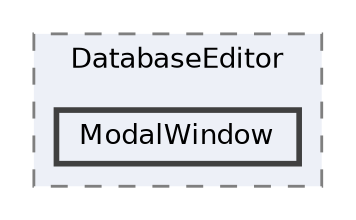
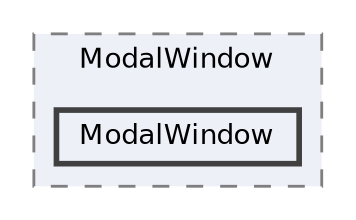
(178, 61) -> (178, 61)
